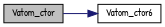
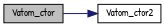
(129, 14) -> (129, 14)
